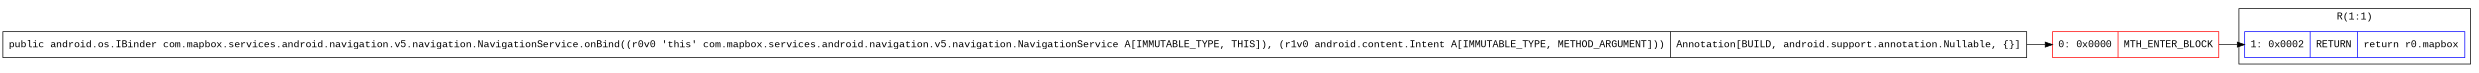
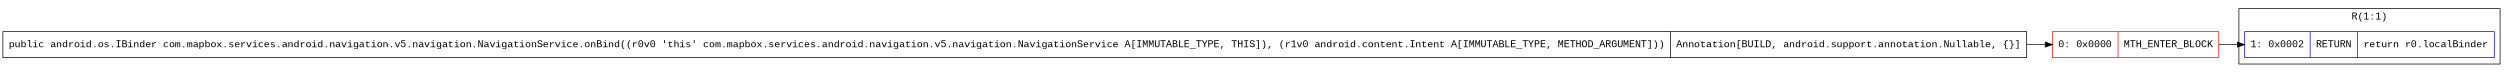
(2411, 44) -> (2426, 44)
